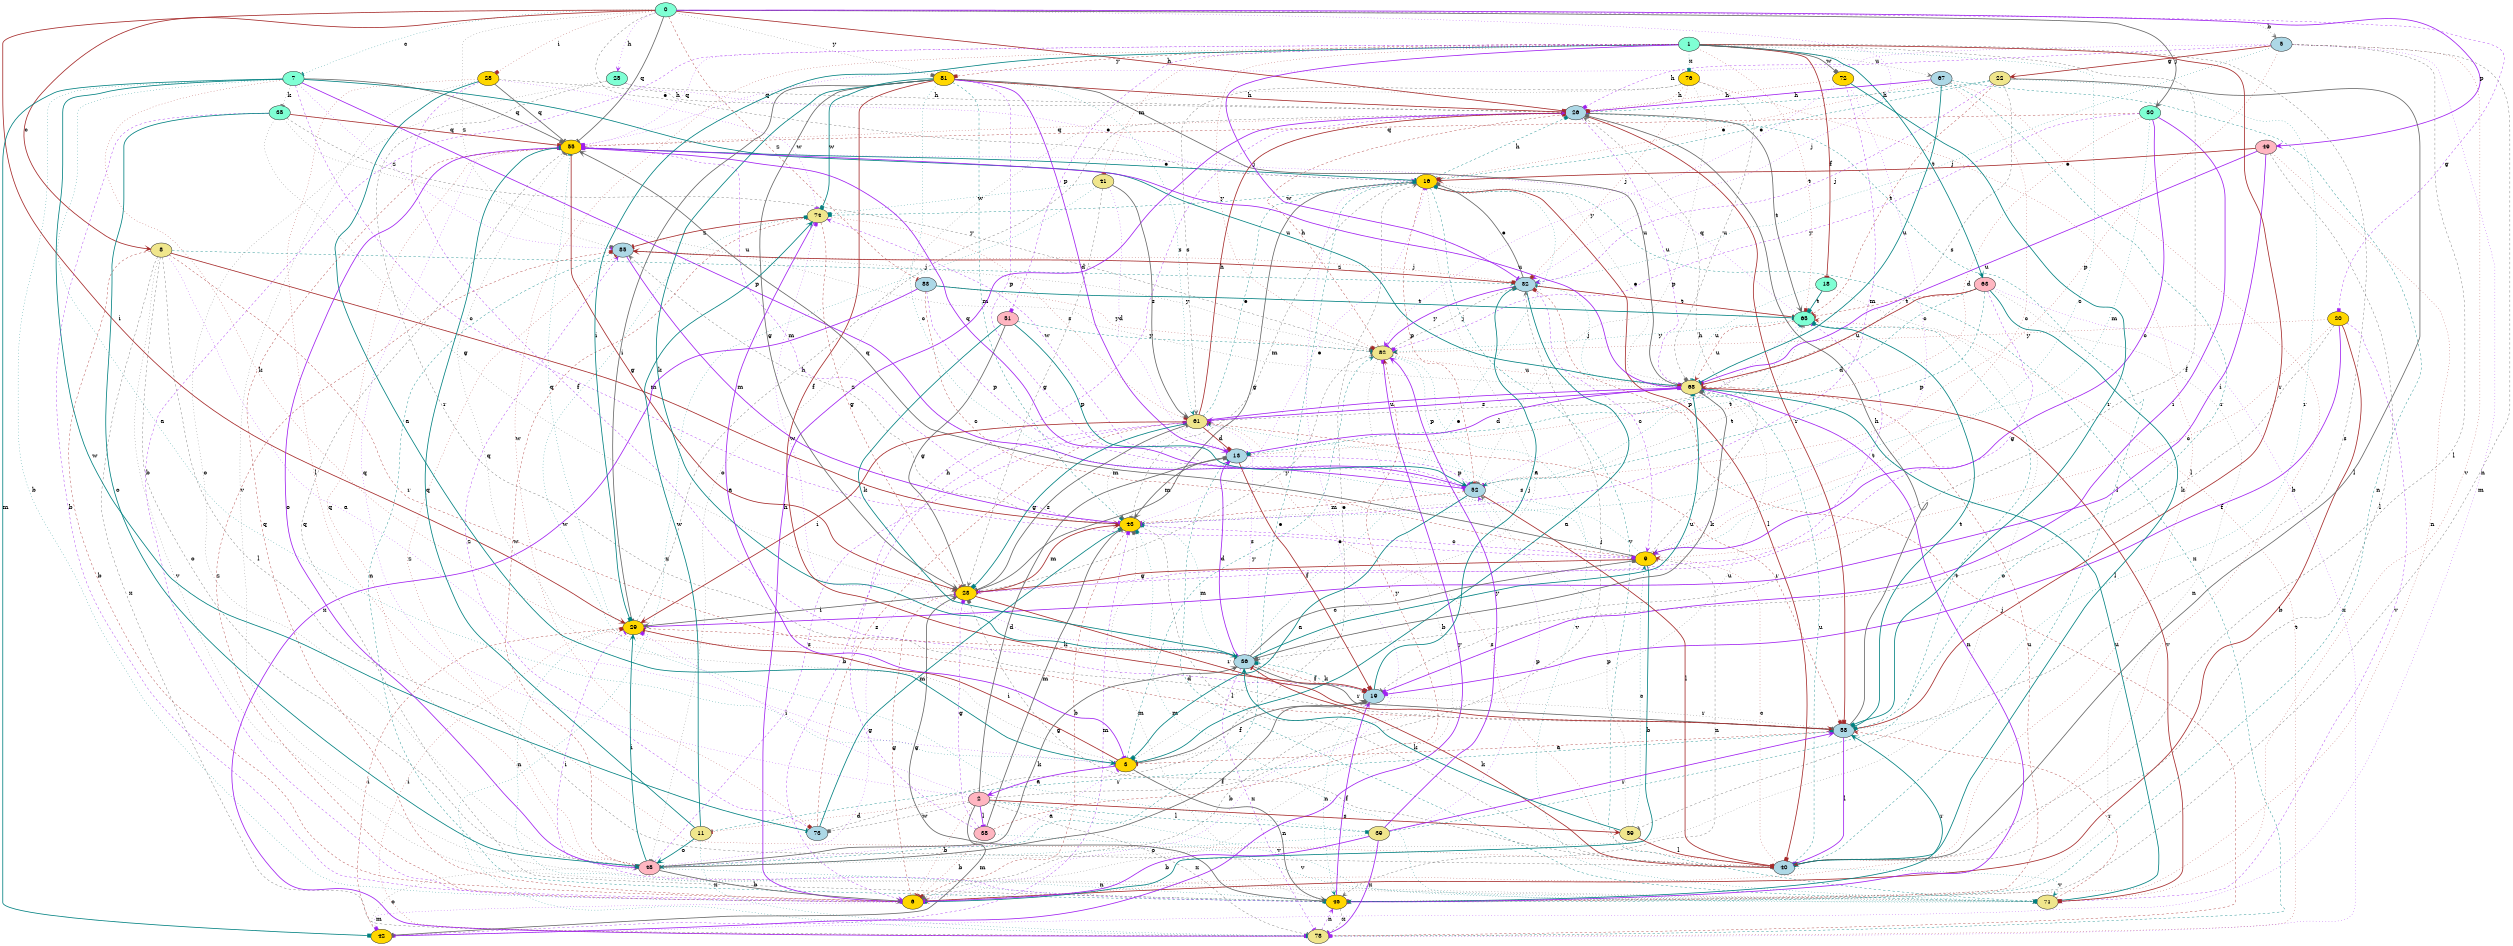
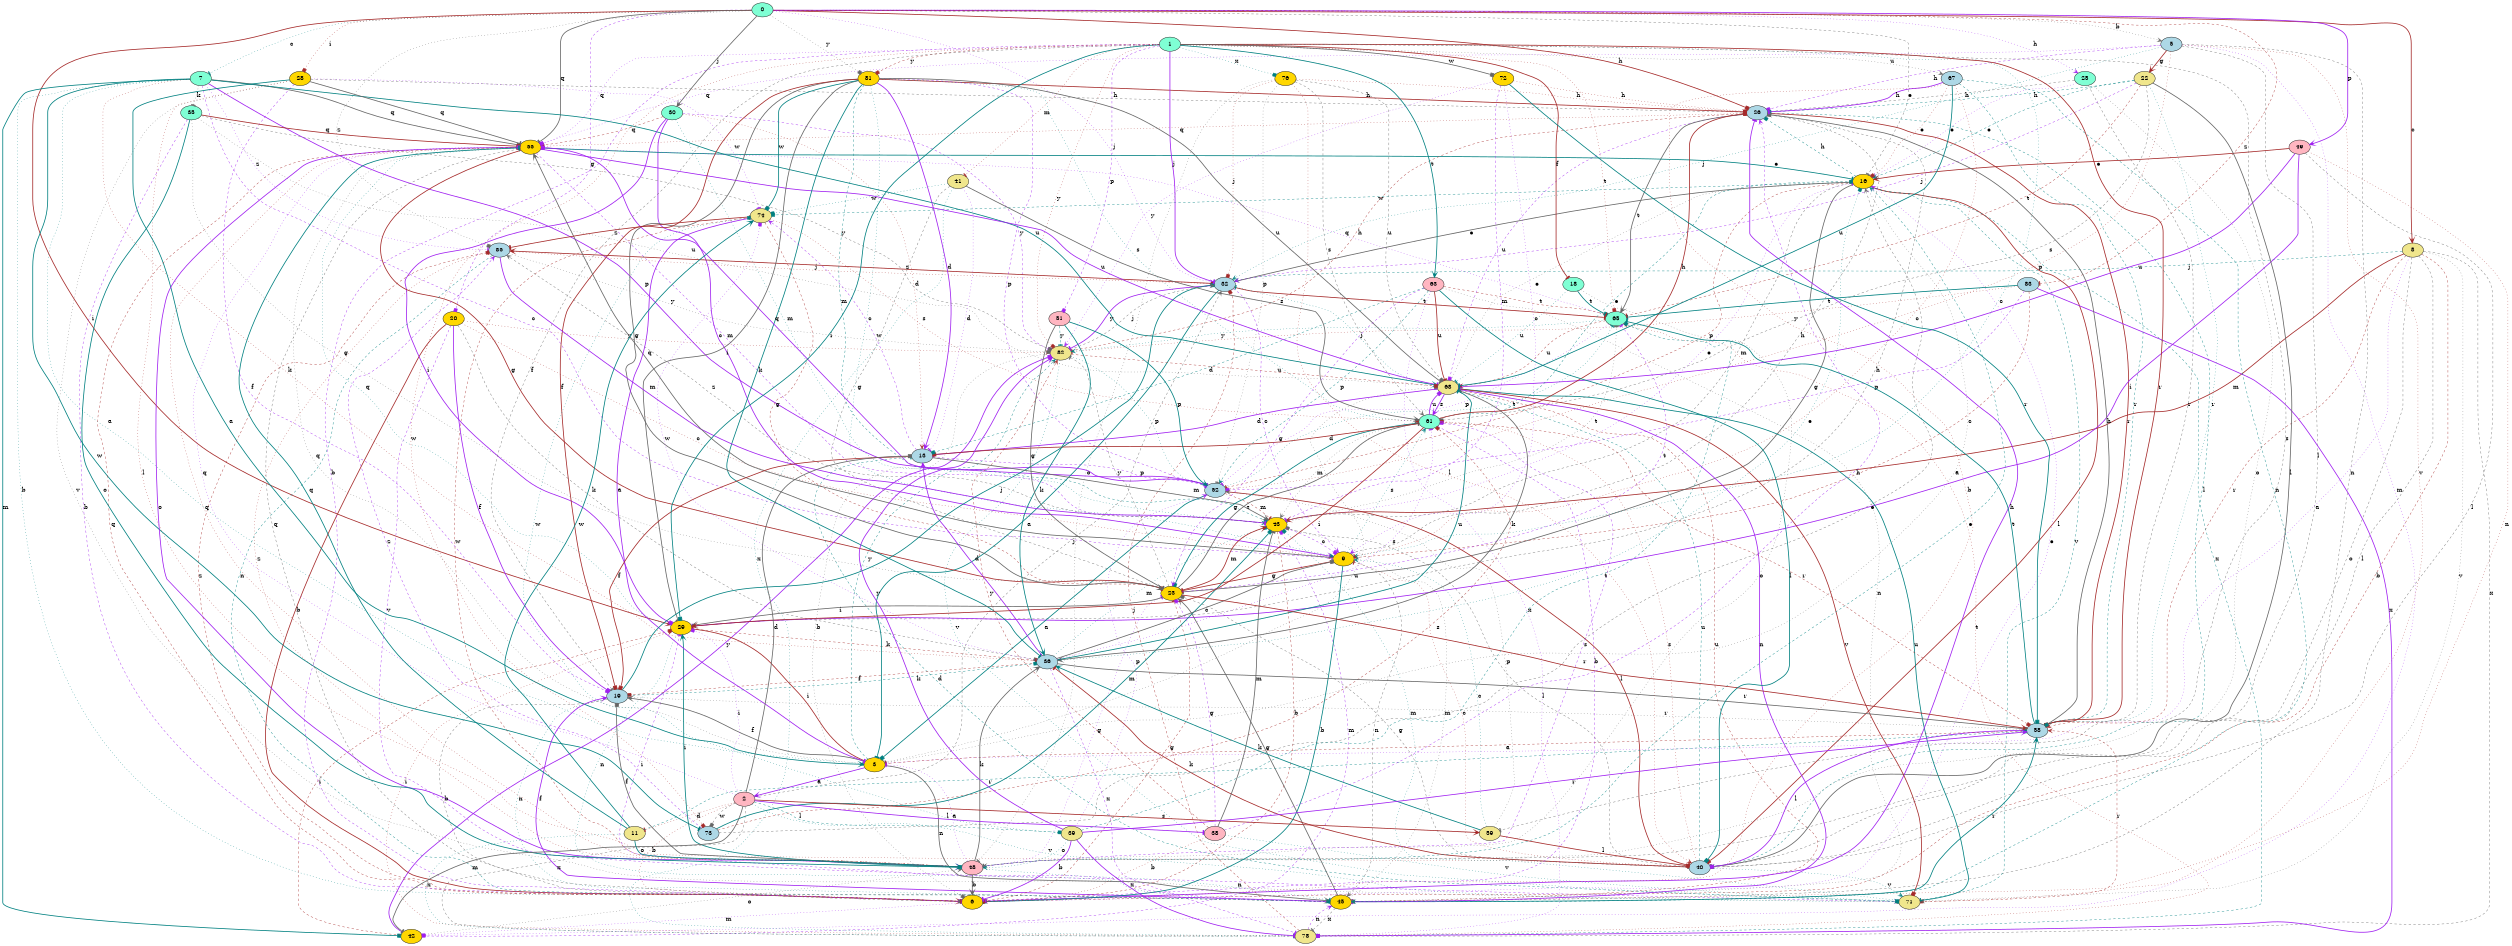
(1534, 374) -> (1252, 370)
(1197, 422) -> (1429, 422)
(1991, 553) -> (412, 341)
